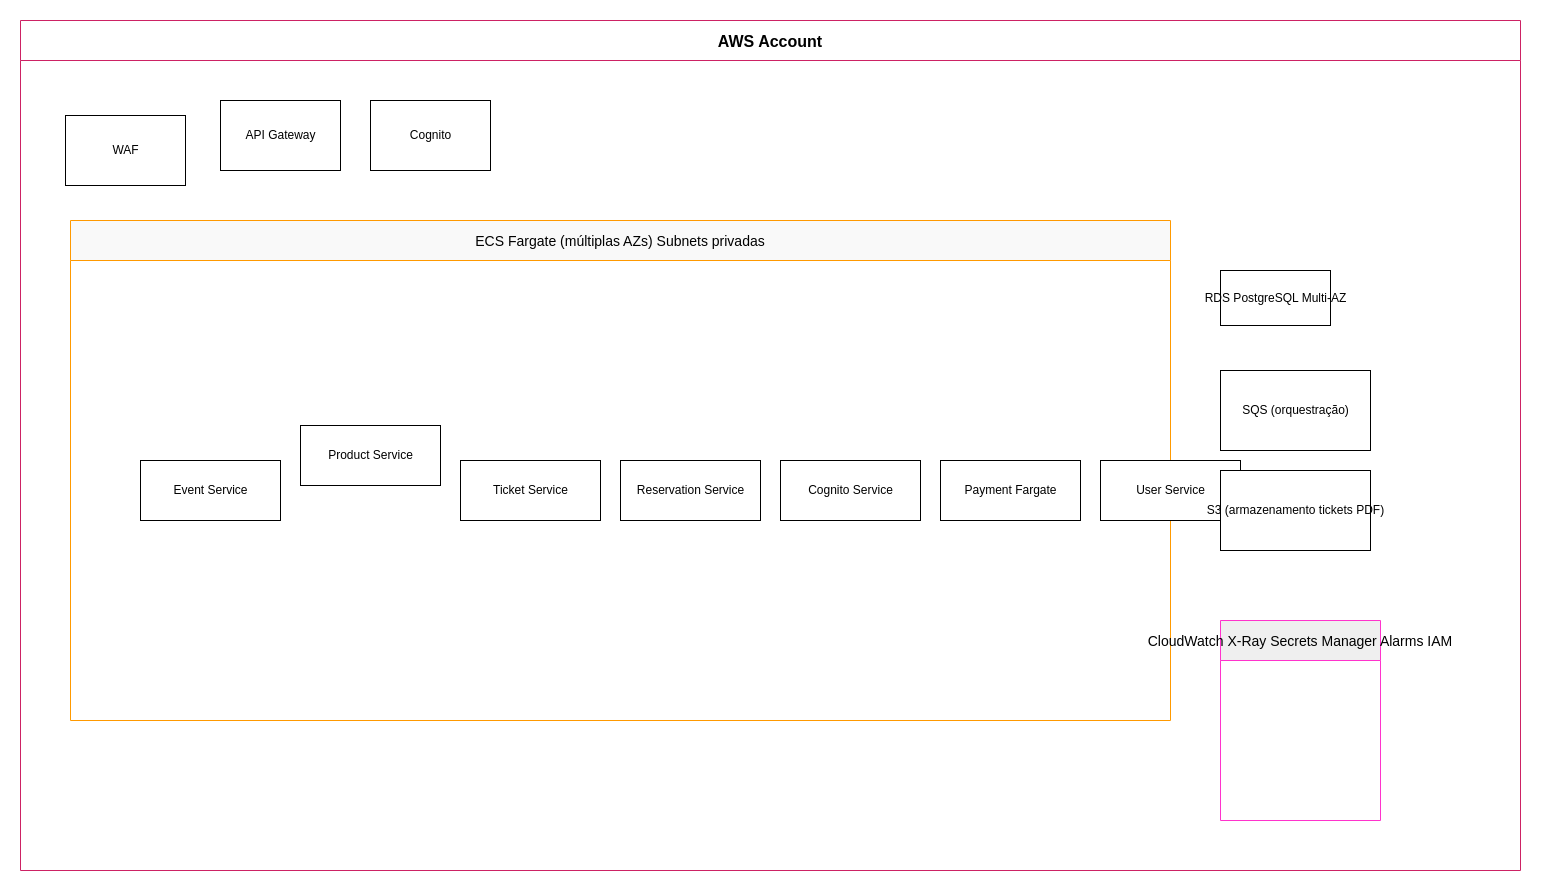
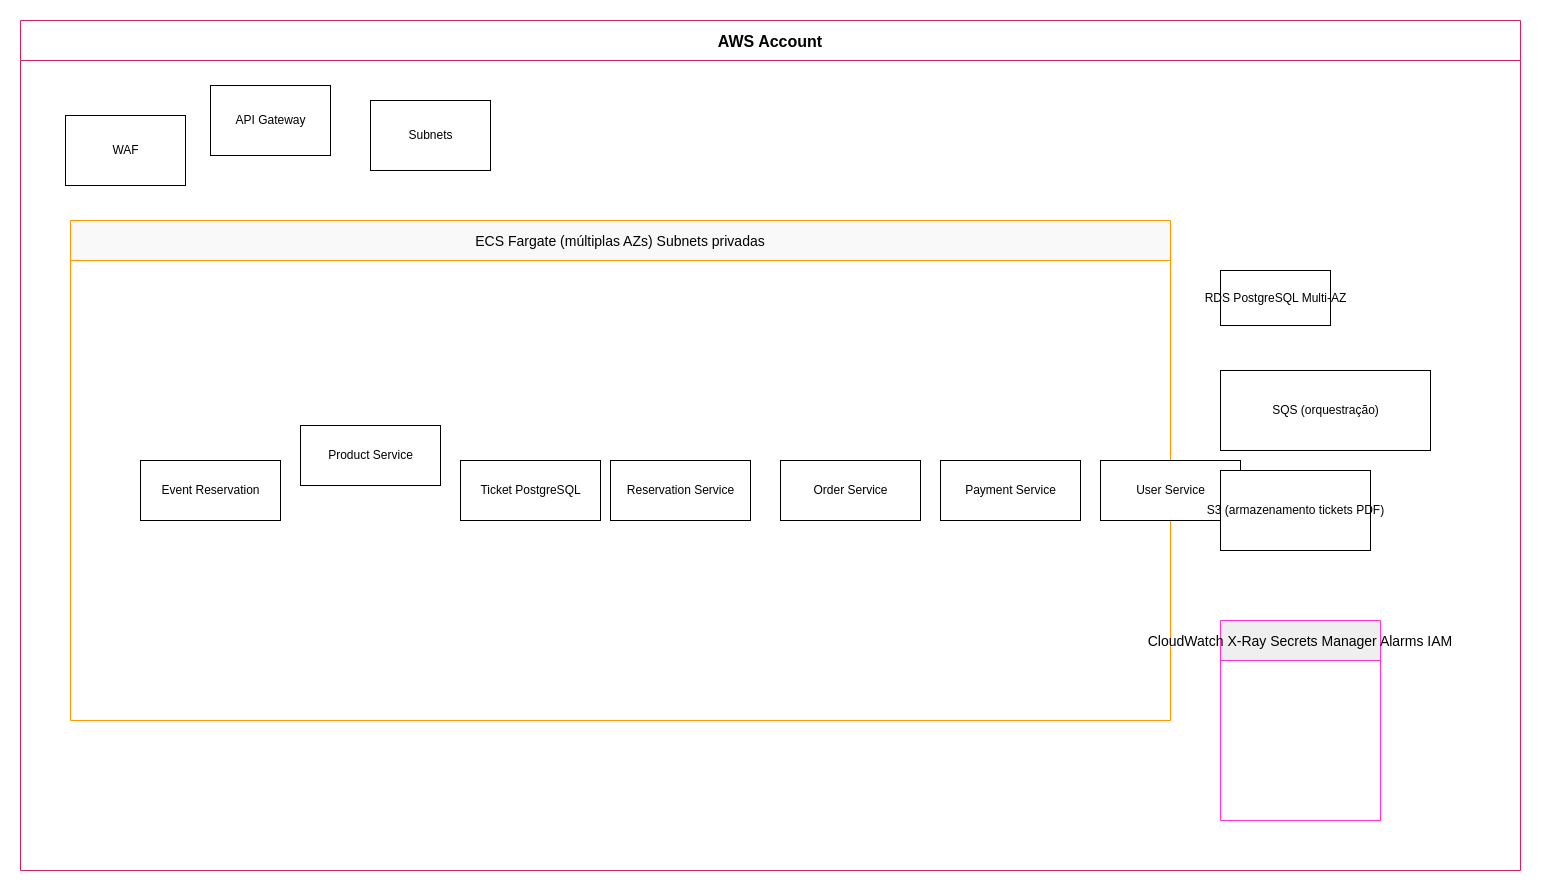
(281, 136) -> (271, 121)
(431, 136) -> (431, 136)
(1296, 411) -> (1326, 411)
(211, 491) -> (211, 491)
(531, 491) -> (531, 491)
(691, 491) -> (681, 491)
(851, 491) -> (851, 491)
(1011, 491) -> (1011, 491)
